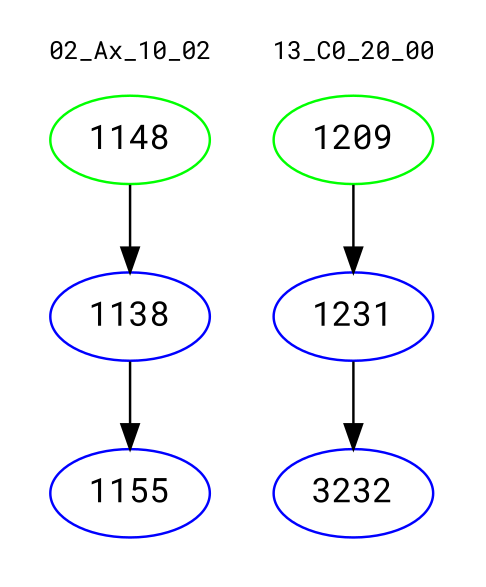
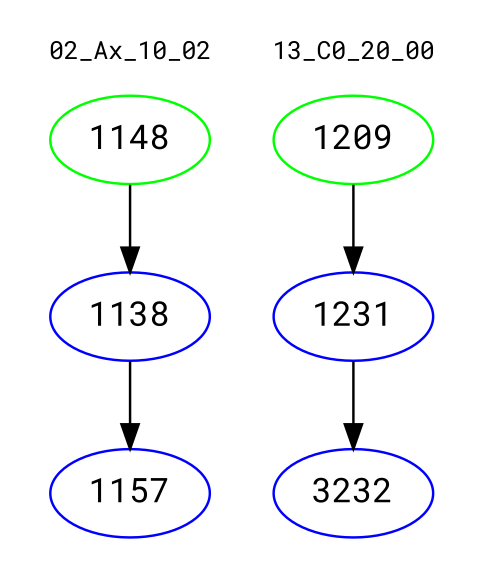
(130, 493) -> (130, 493)
